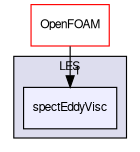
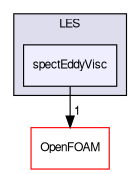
(70, 63) -> (70, 103)
